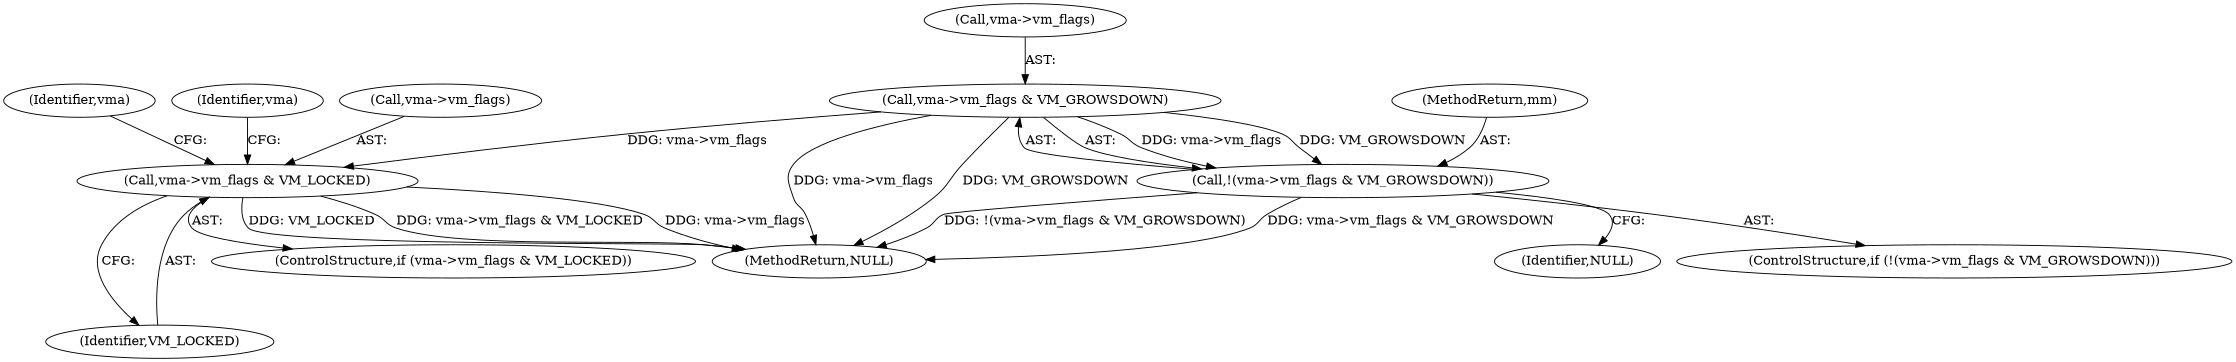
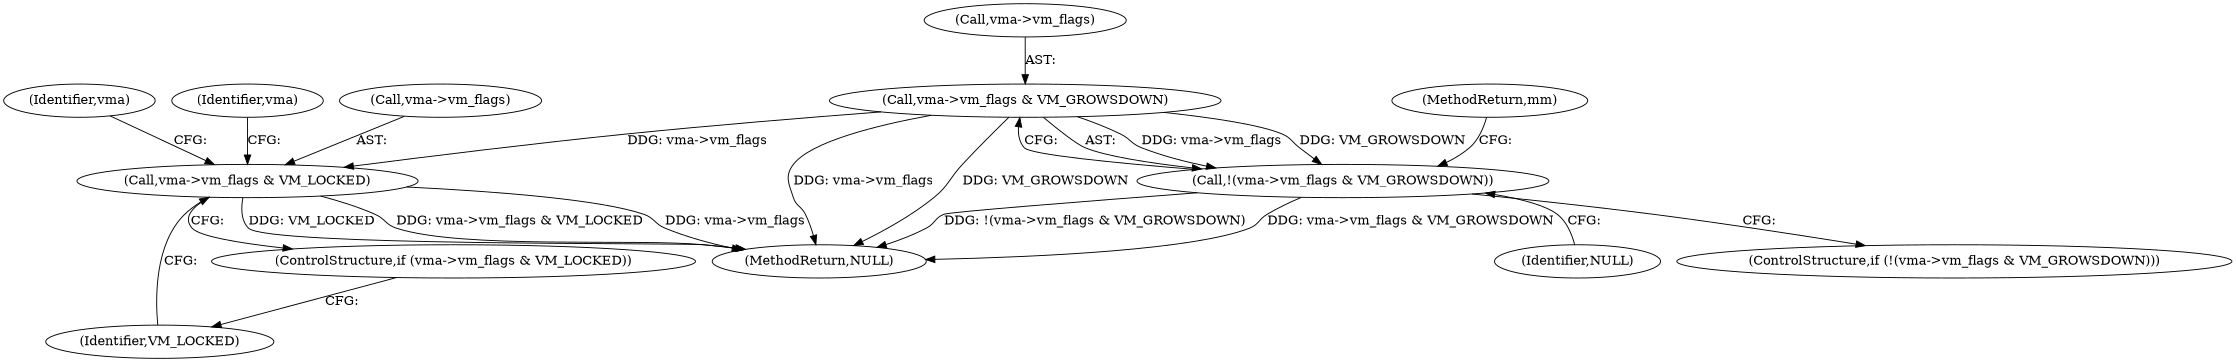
(1043, 141) -> (1043, 141)
(1498, 141) -> (1498, 141)
(1567, 201) -> (1544, 207)
(210, 221) -> (210, 221)
(1761, 221) -> (1761, 221)
(101, 246) -> (309, 301)
(183, 261) -> (183, 261)
